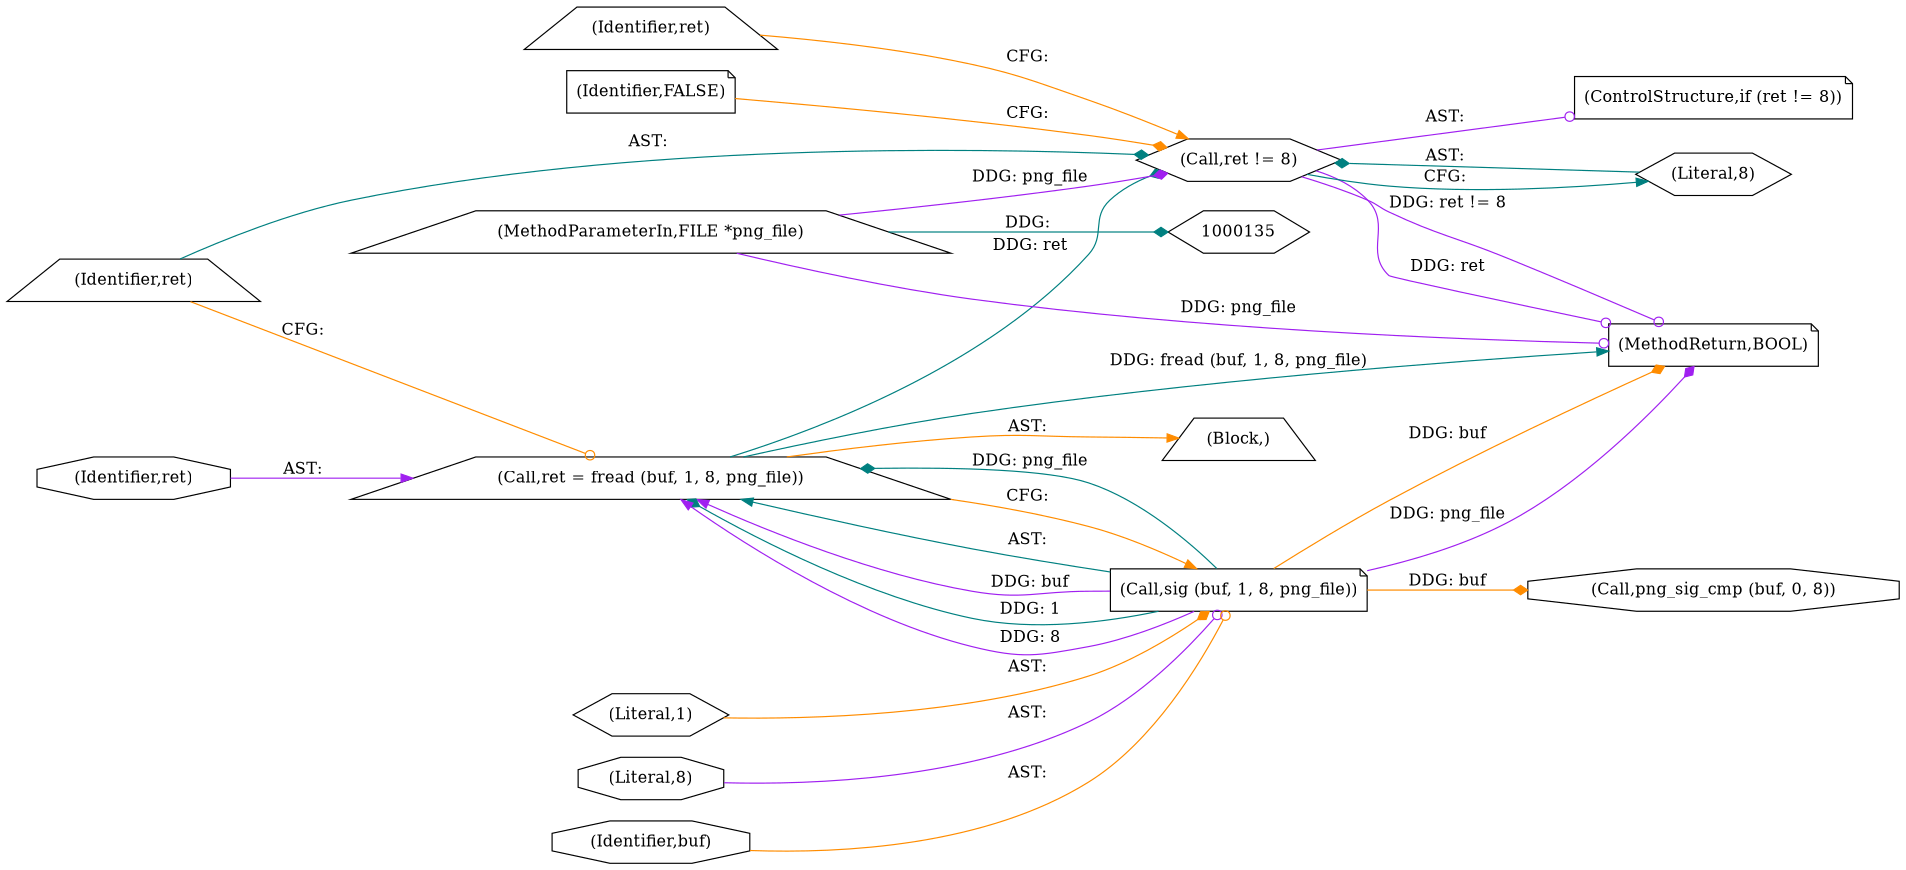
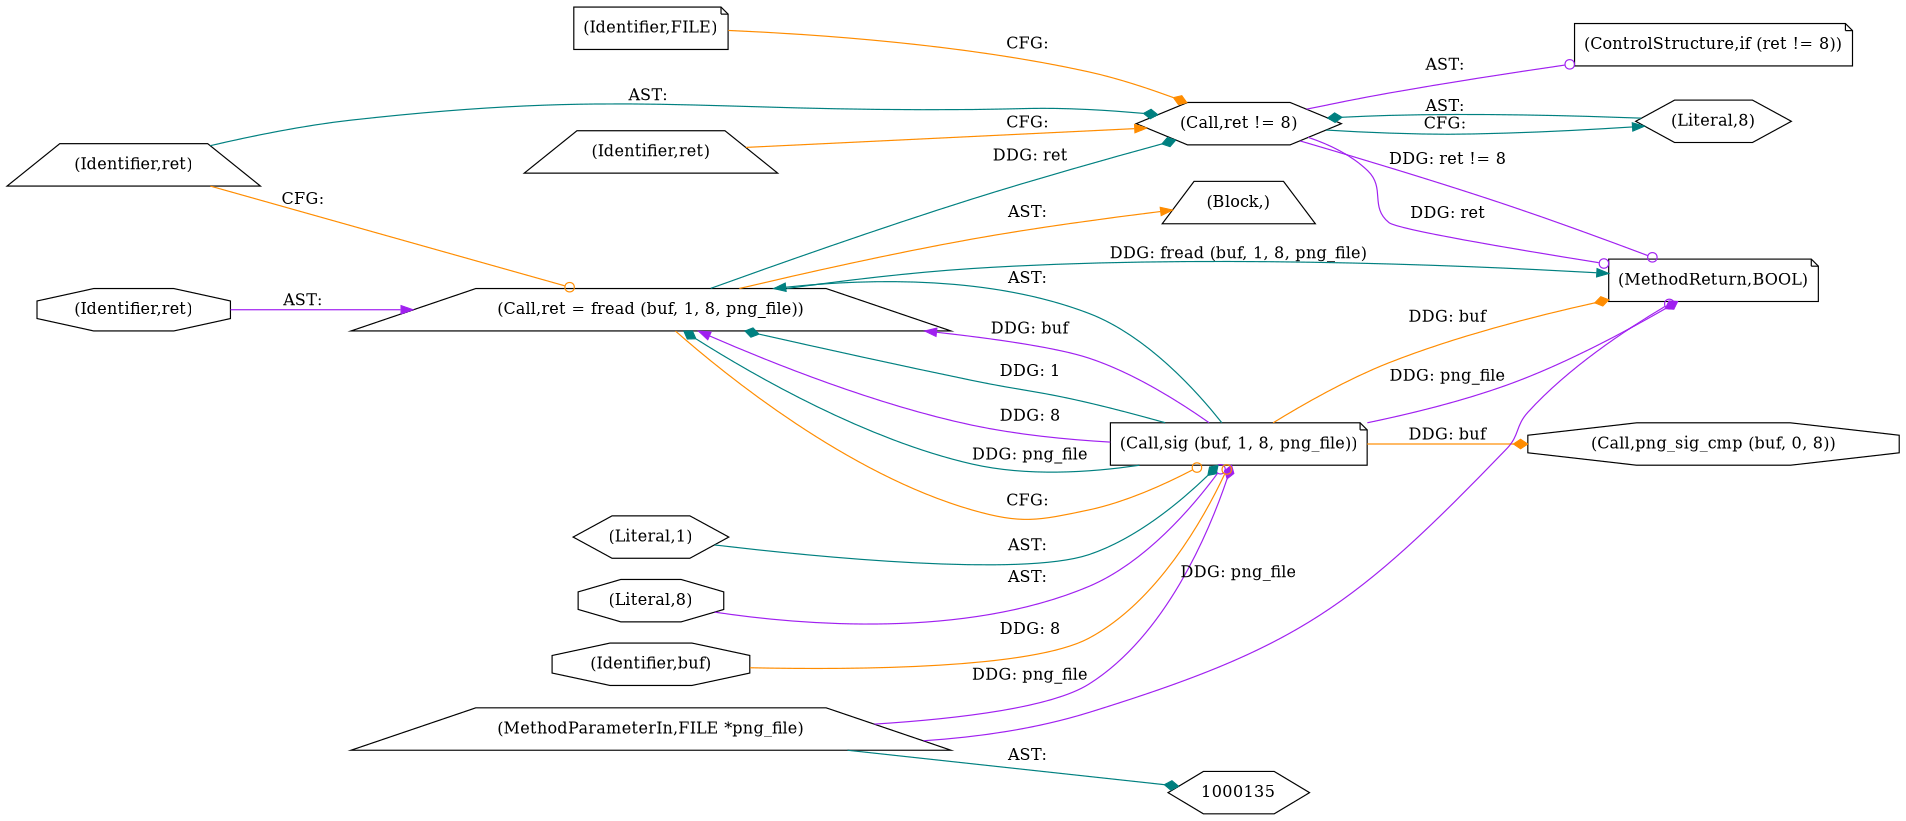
(651, 92) -> (651, 28)
(997, 198) -> (1102, 674)
(1030, 223) -> (1030, 756)
(1071, 522) -> (916, 490)
(969, 703) -> (974, 565)
(1030, 773) -> (1030, 630)
